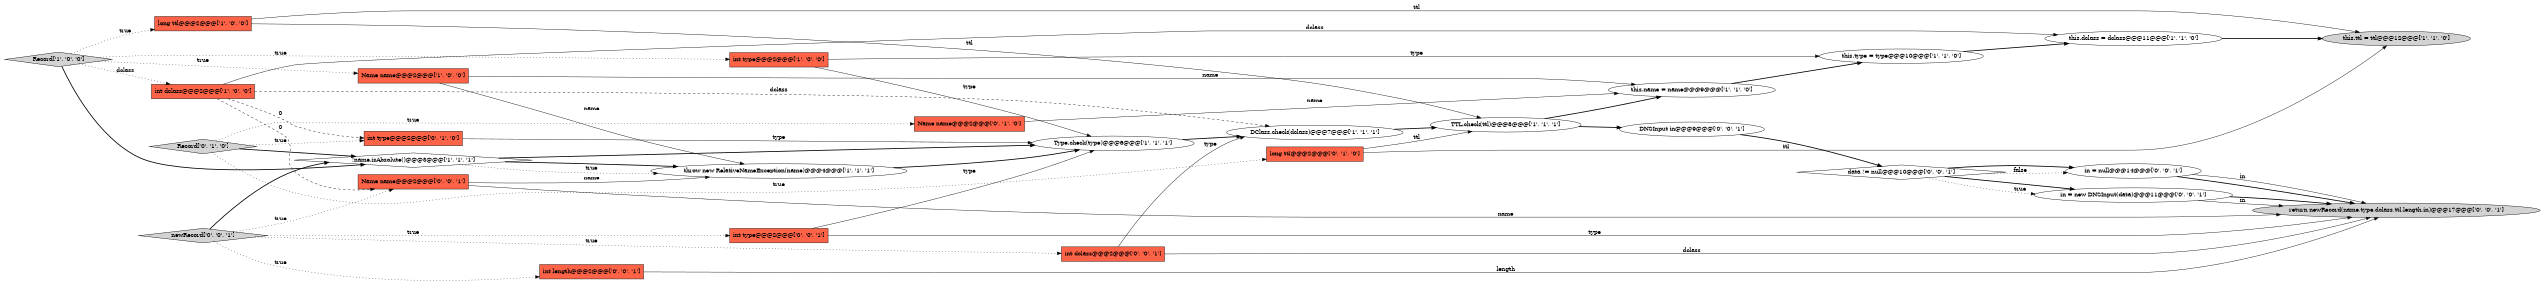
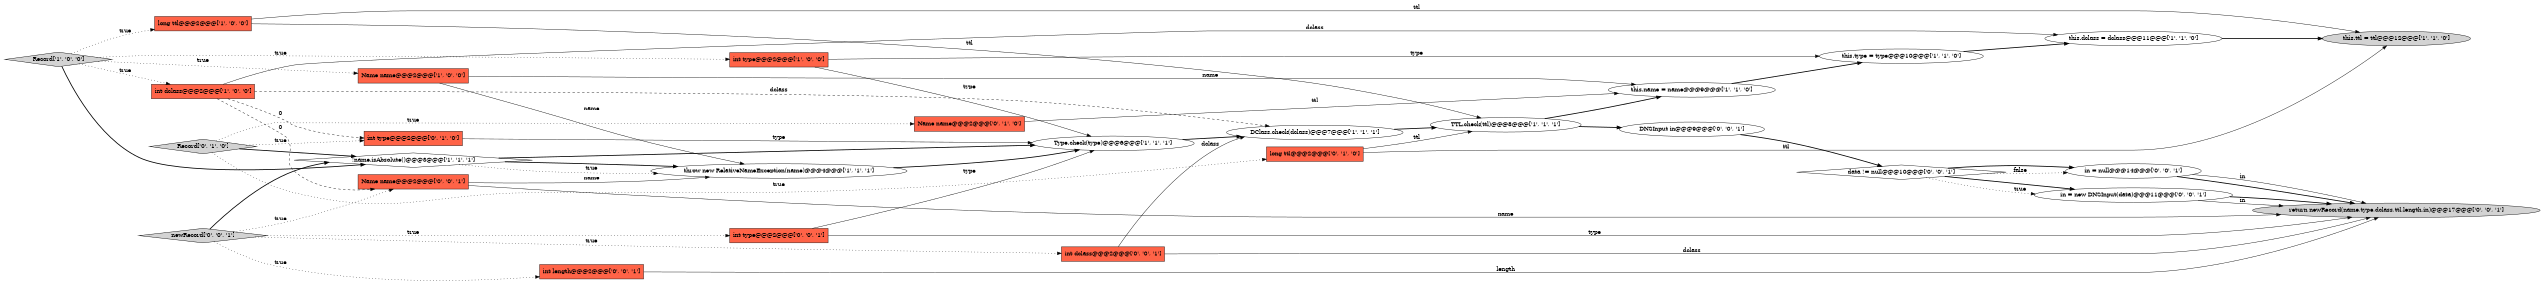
(125, 71) -> (125, 71)
(1315, 101) -> (1315, 101)
(1210, 144) -> (1210, 144)
